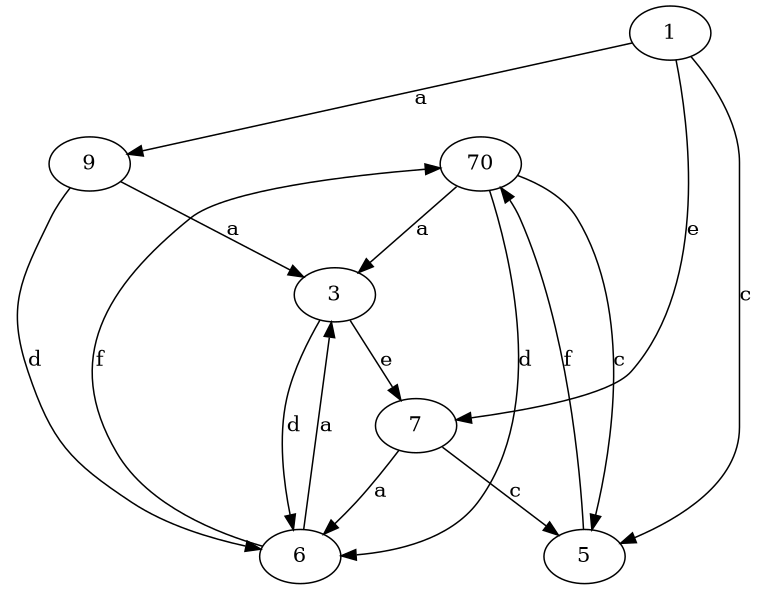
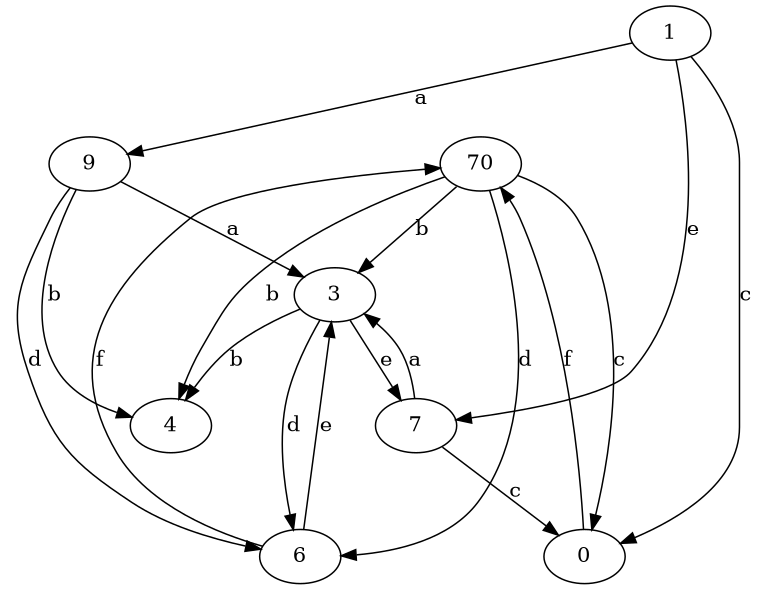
(423, 229) -> (423, 229)
none -> (171, 426)
(327, 426) -> (327, 426)
(368, 488) -> (404, 357)
(585, 557) -> (585, 557)
